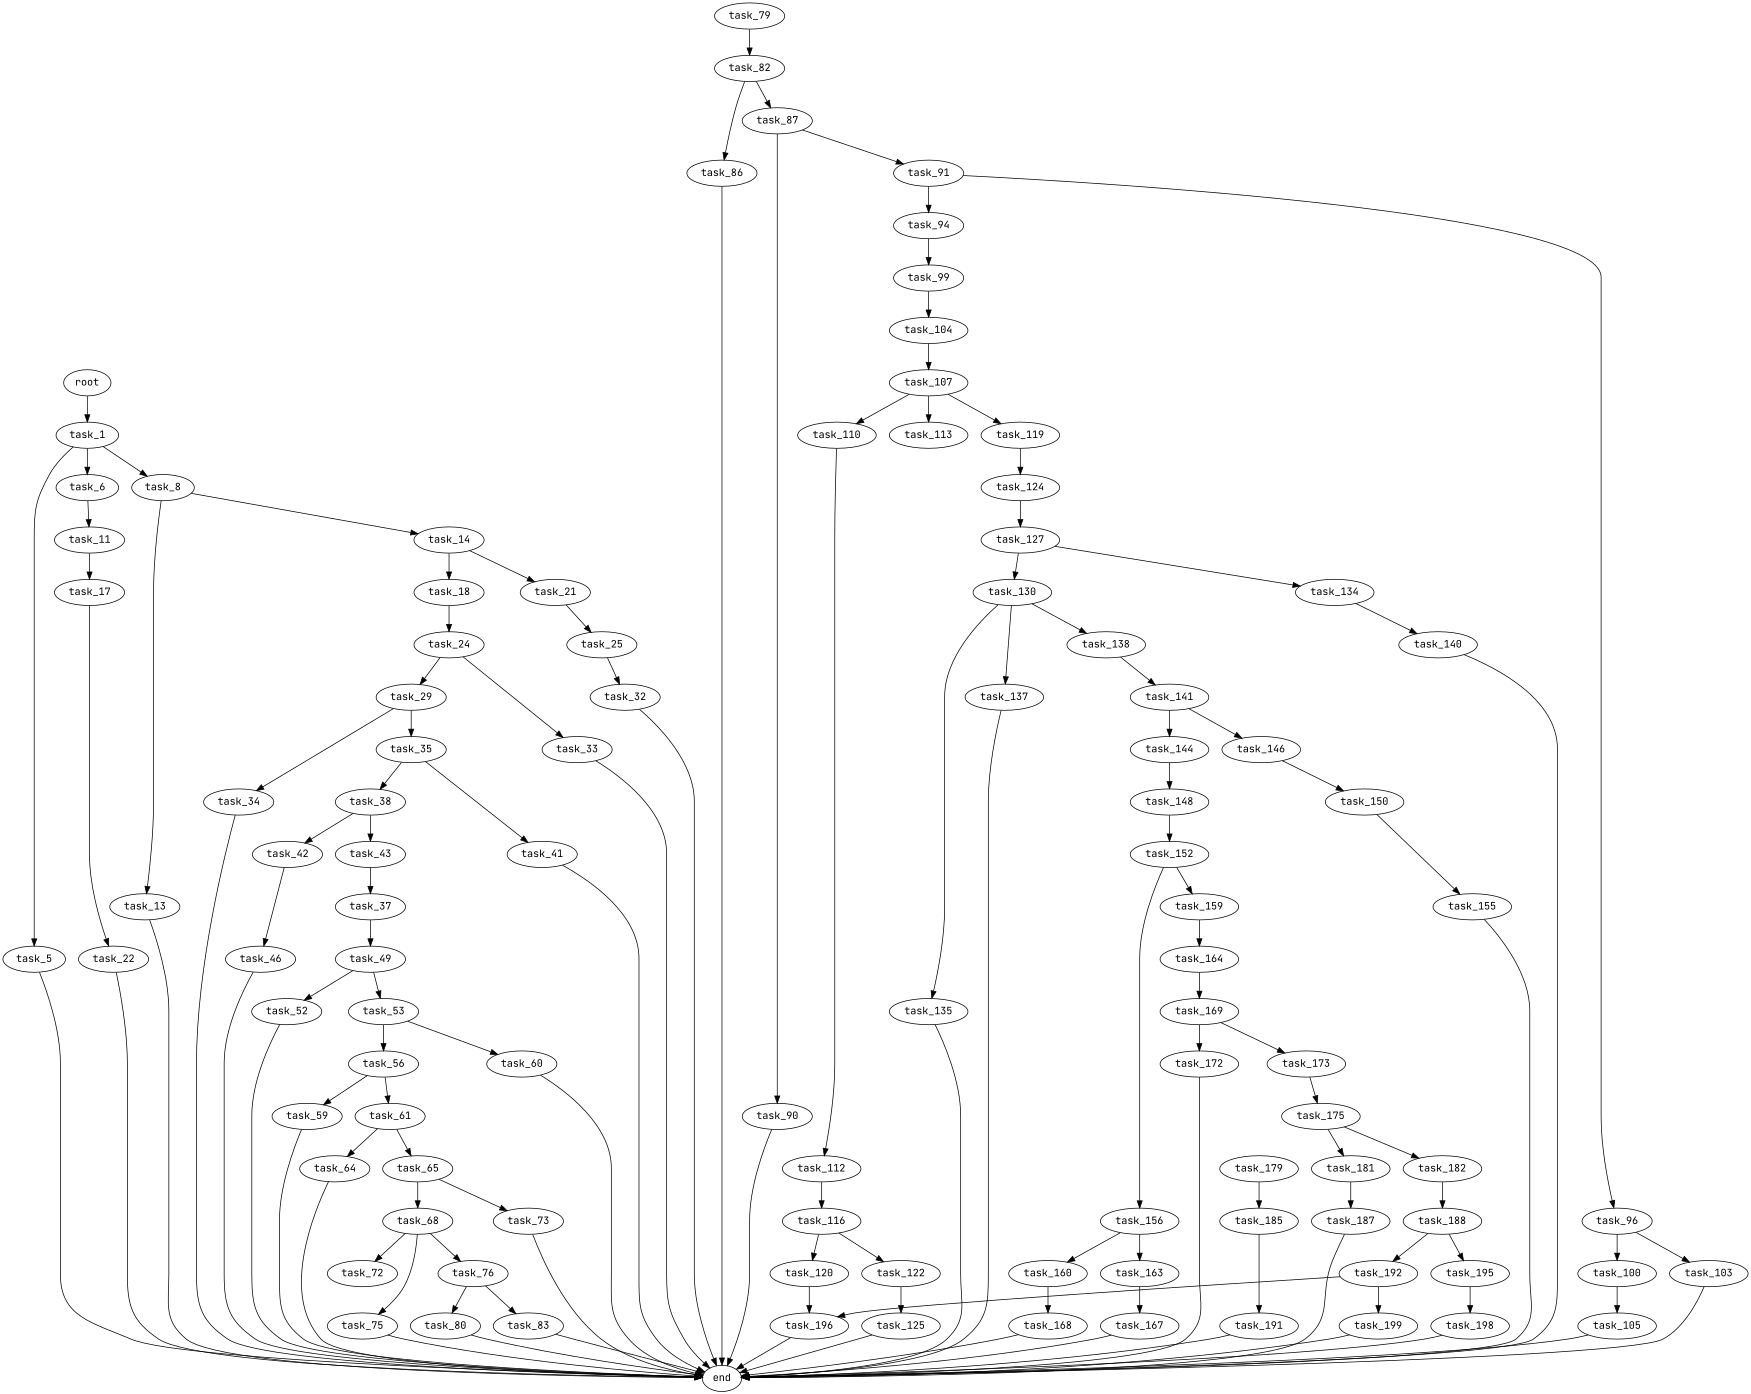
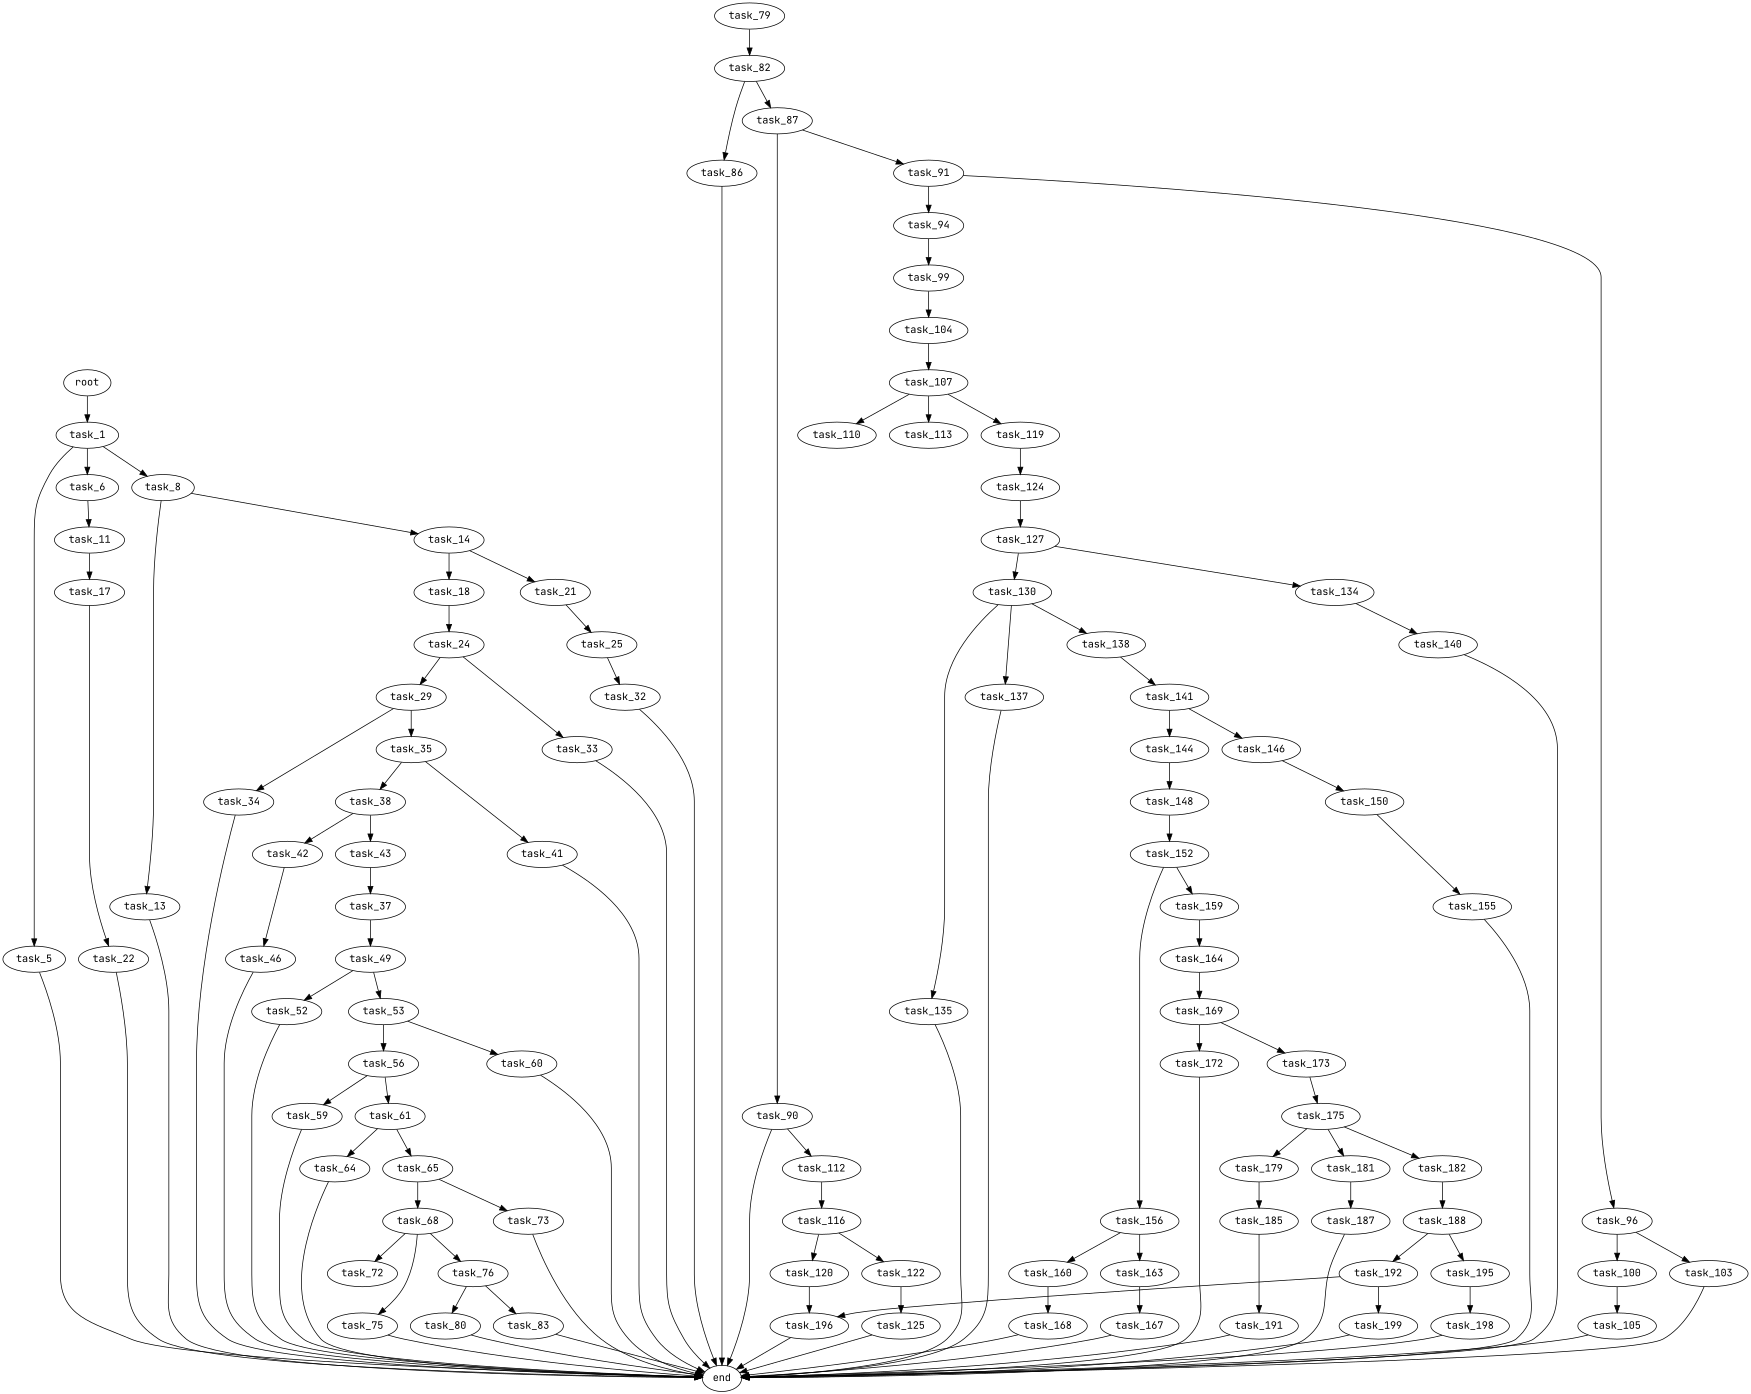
(835, 799) -> (797, 1140)
none -> (1293, 1140)
